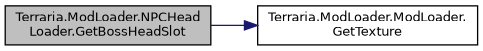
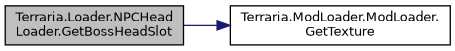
(108, 25) -> (94, 25)
